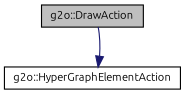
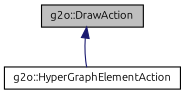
(100, 42) -> (85, 53)
